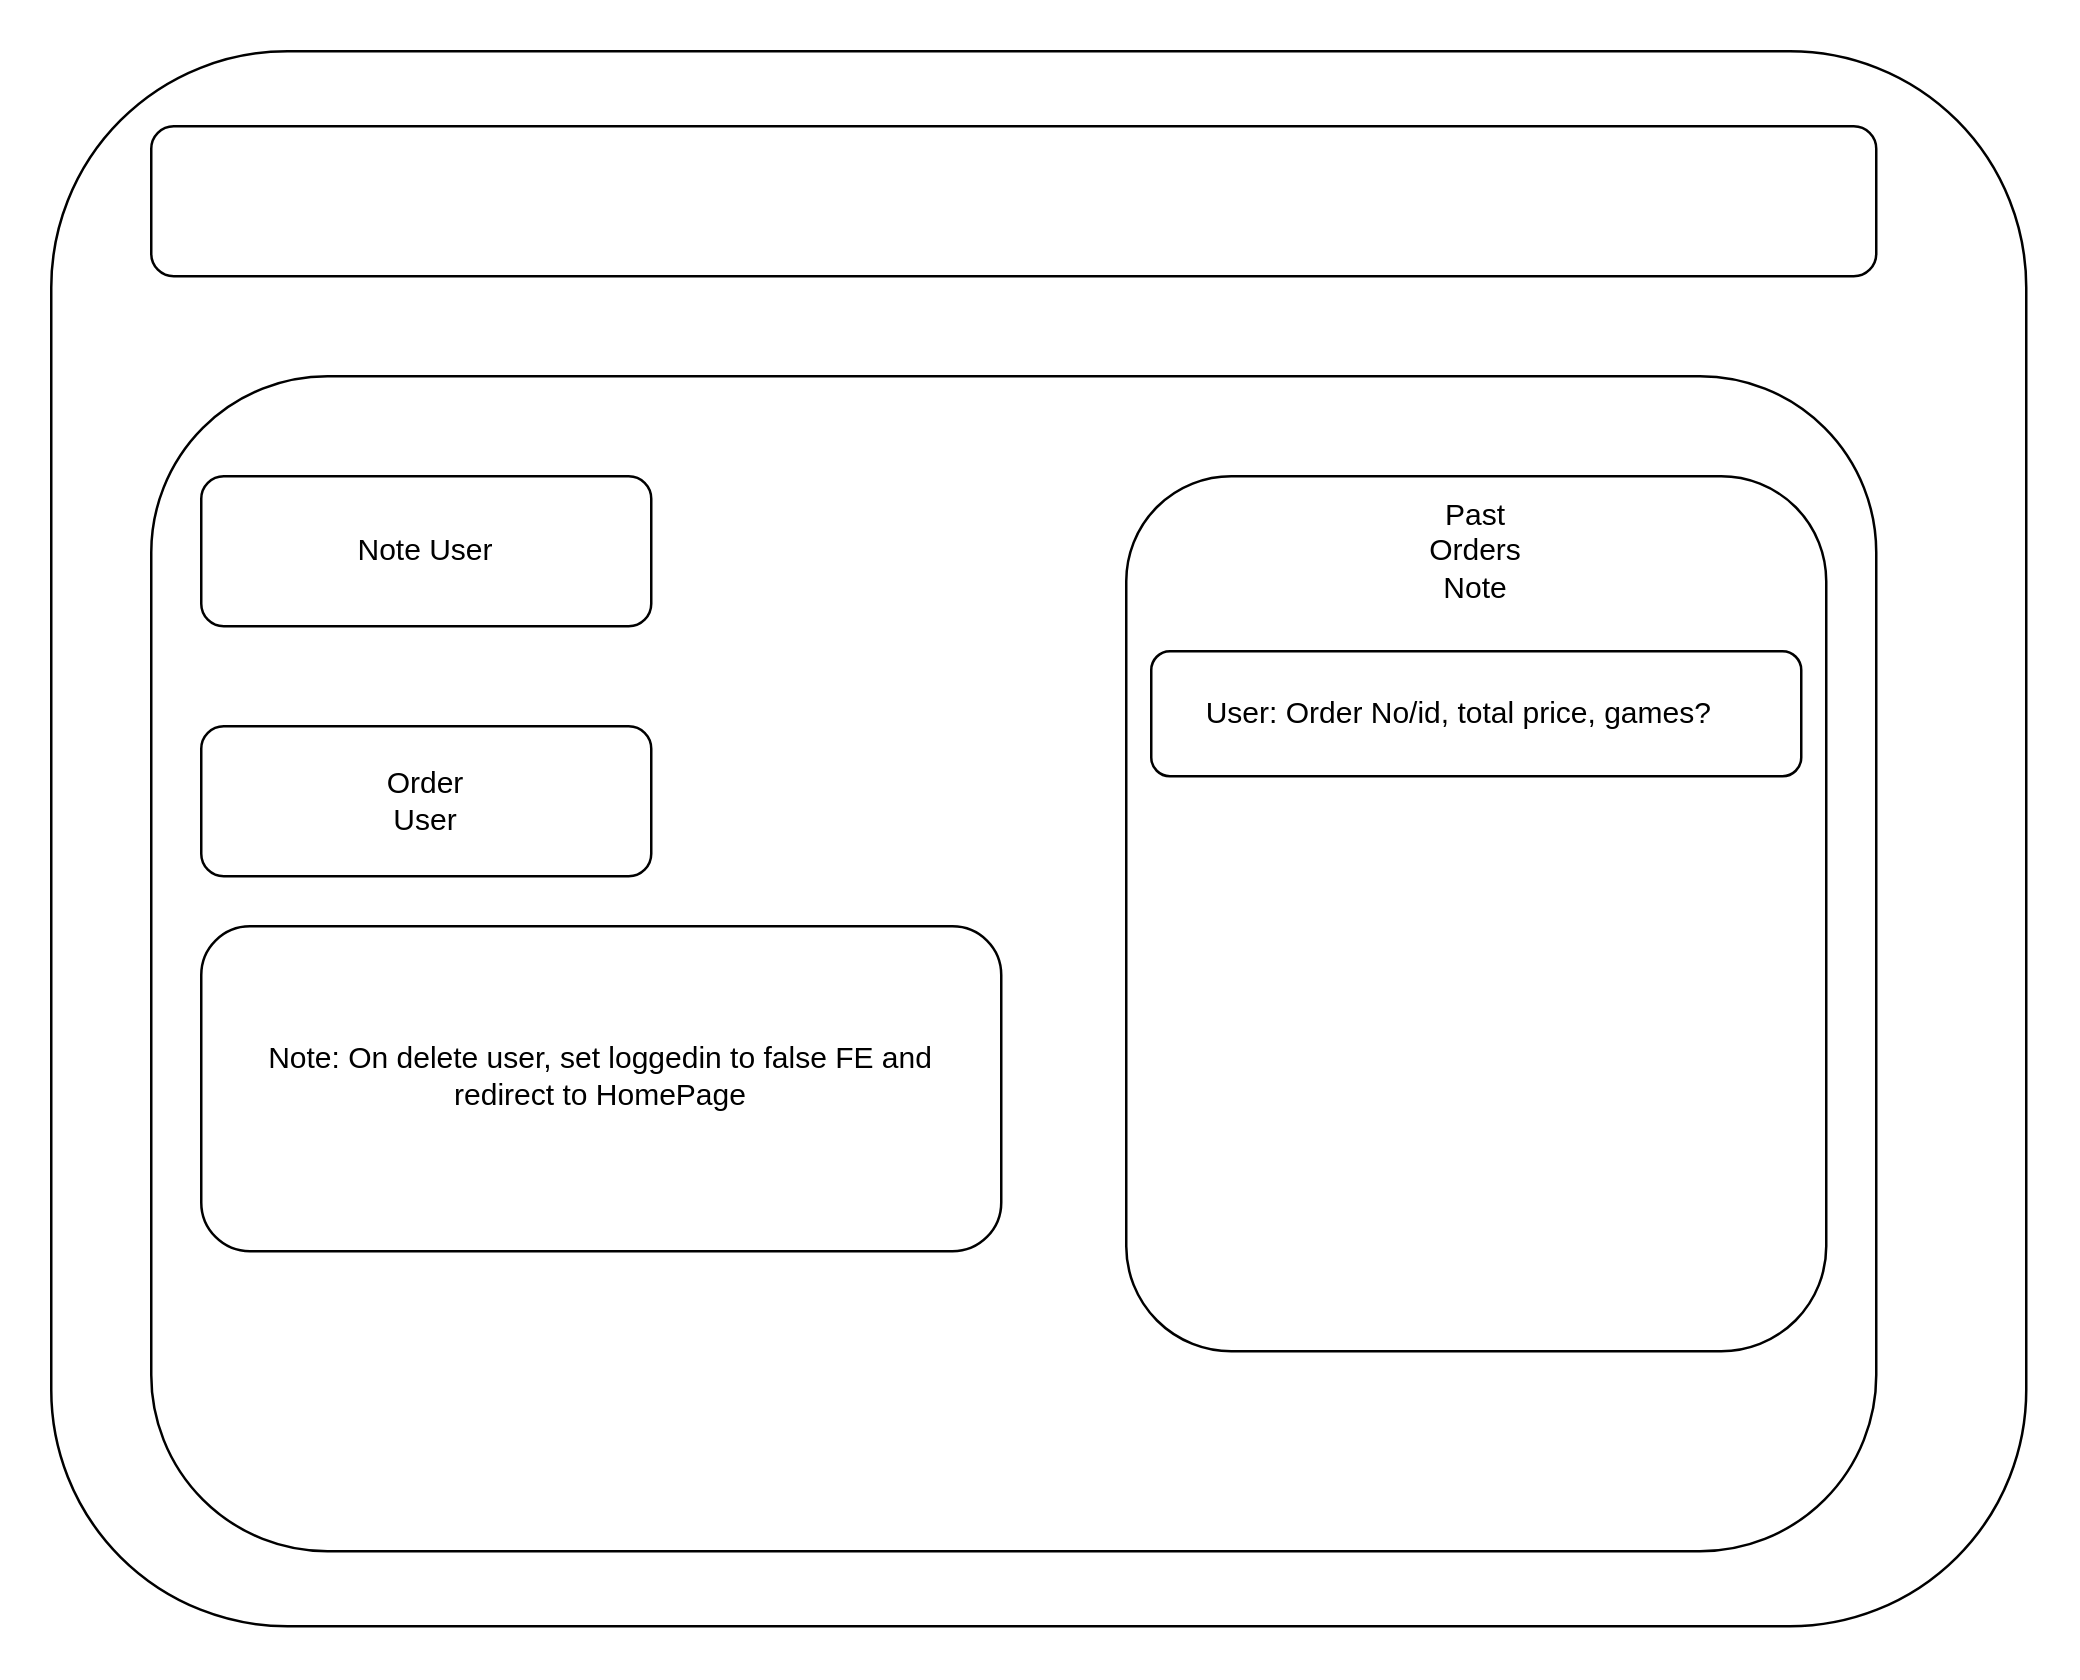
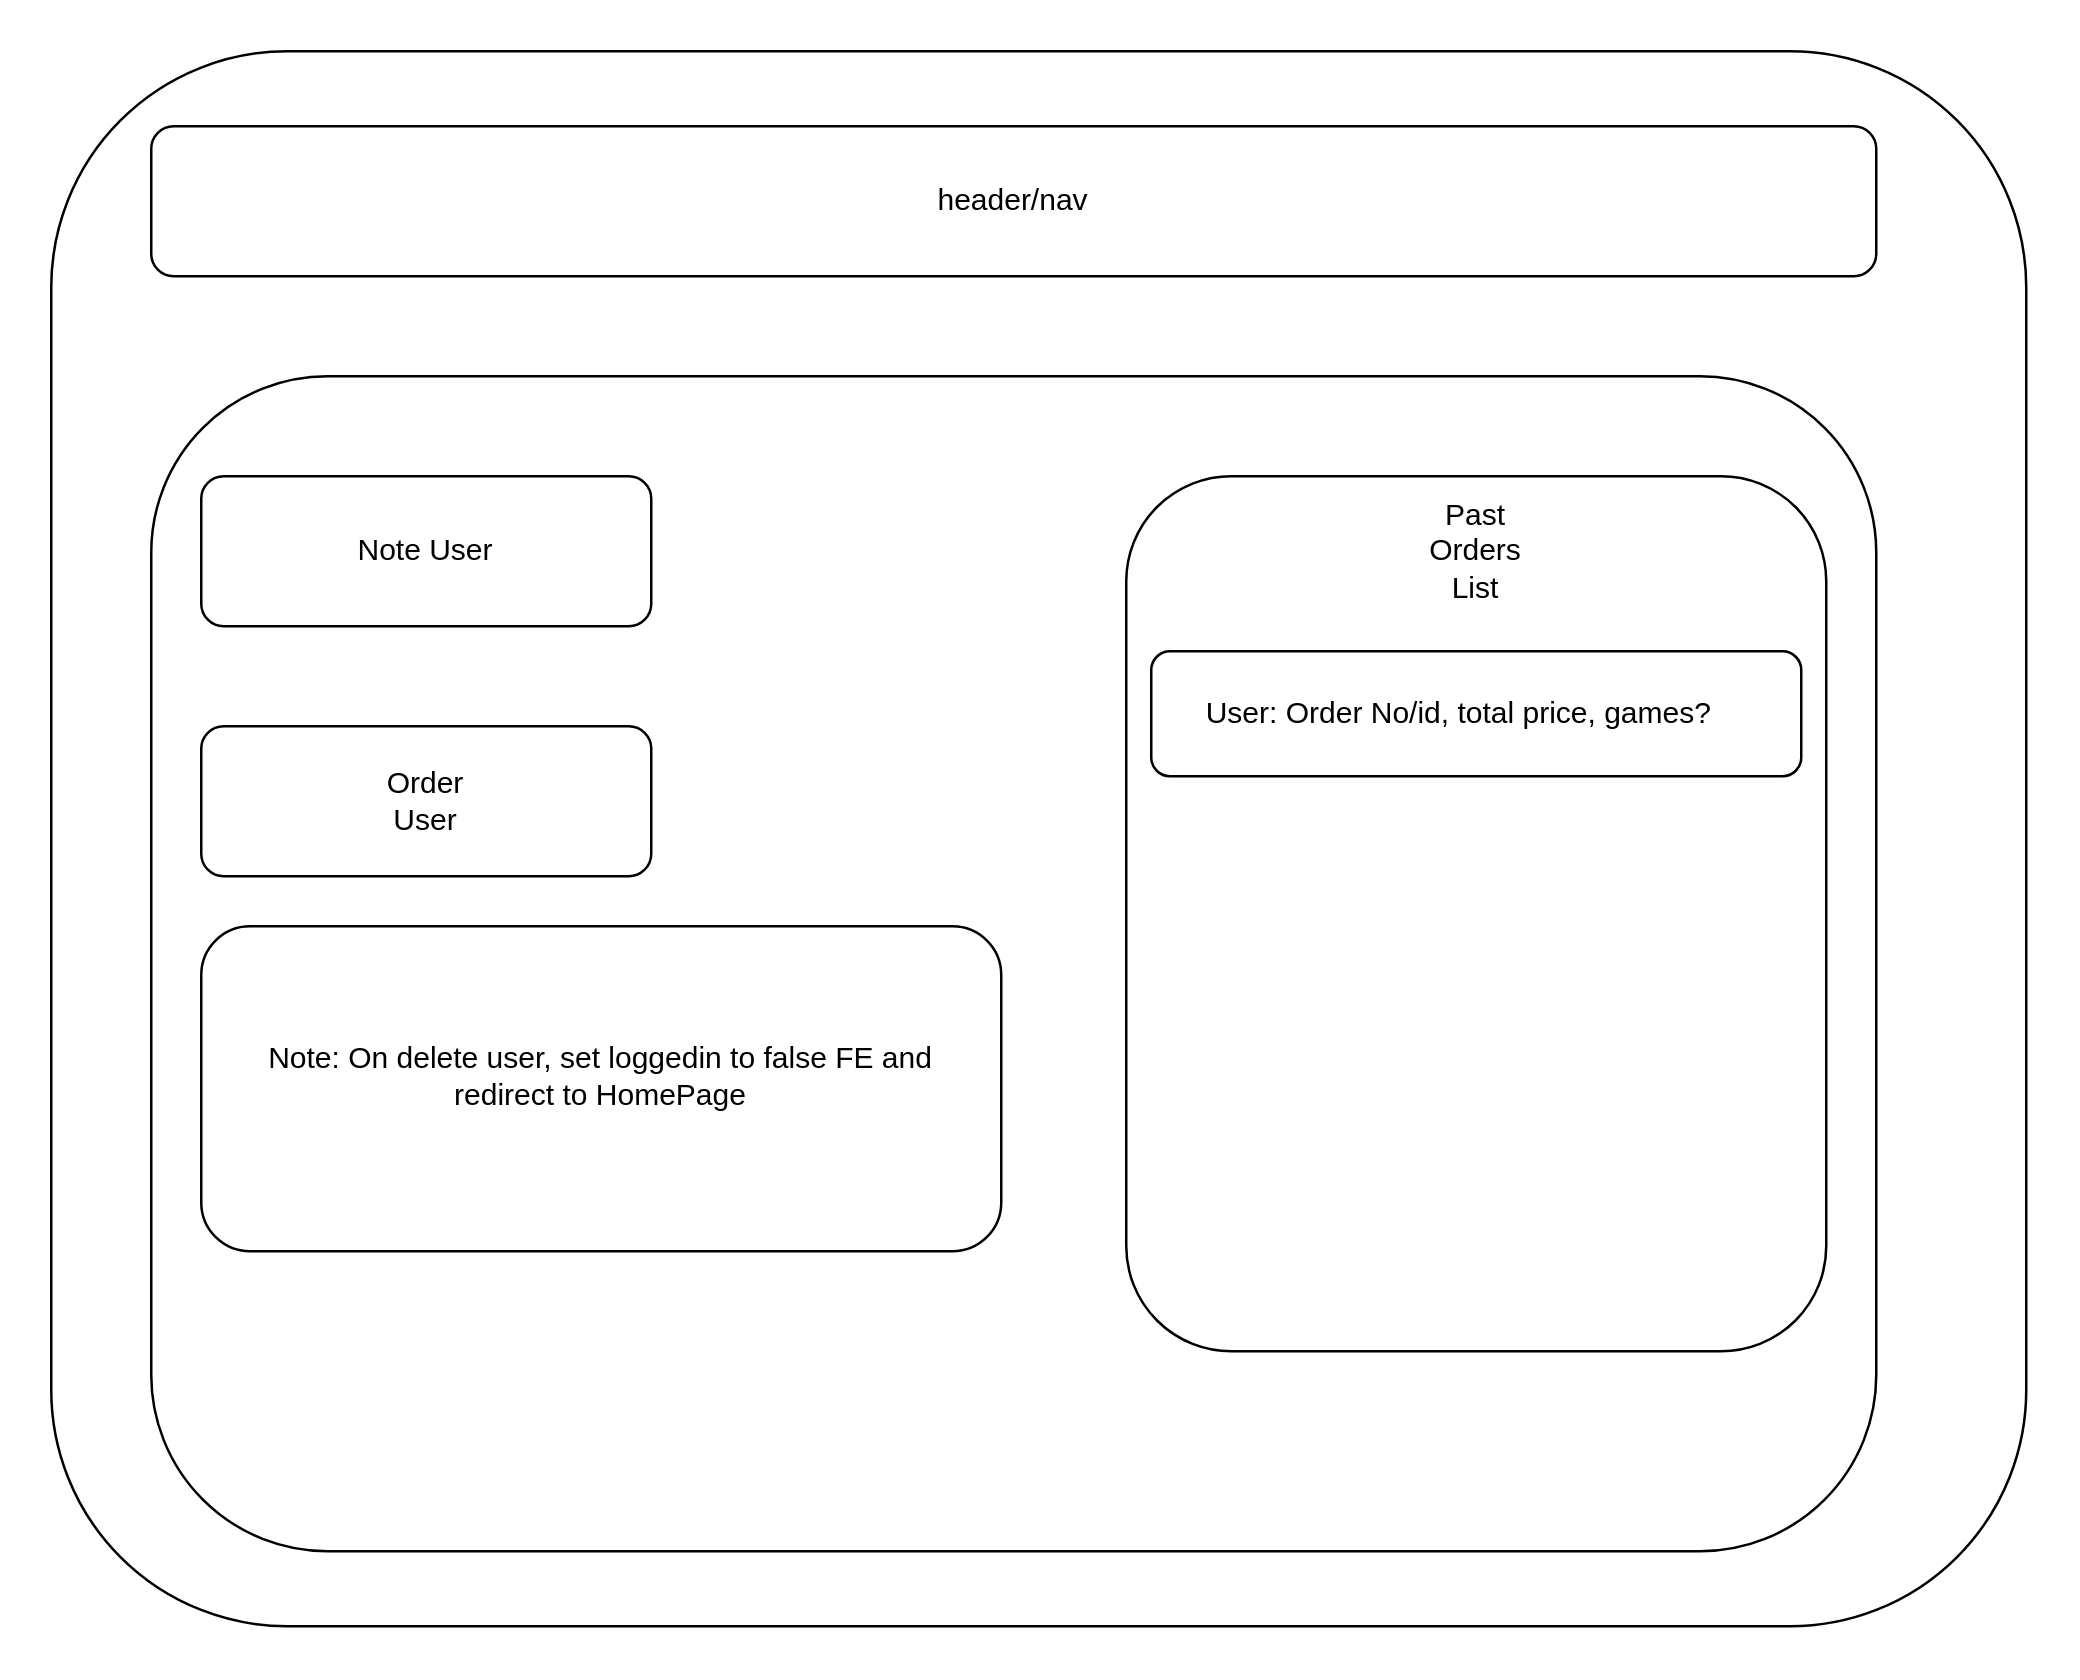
none -> (1014, 201)
(1476, 551) -> (1476, 551)
